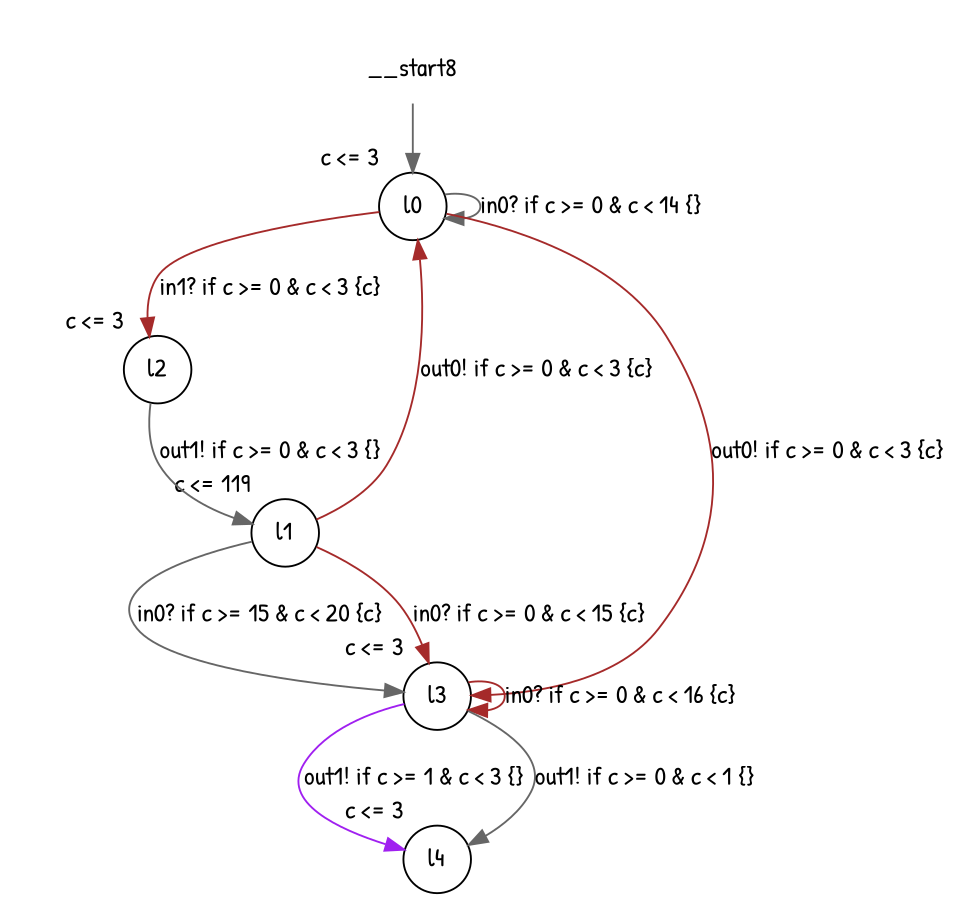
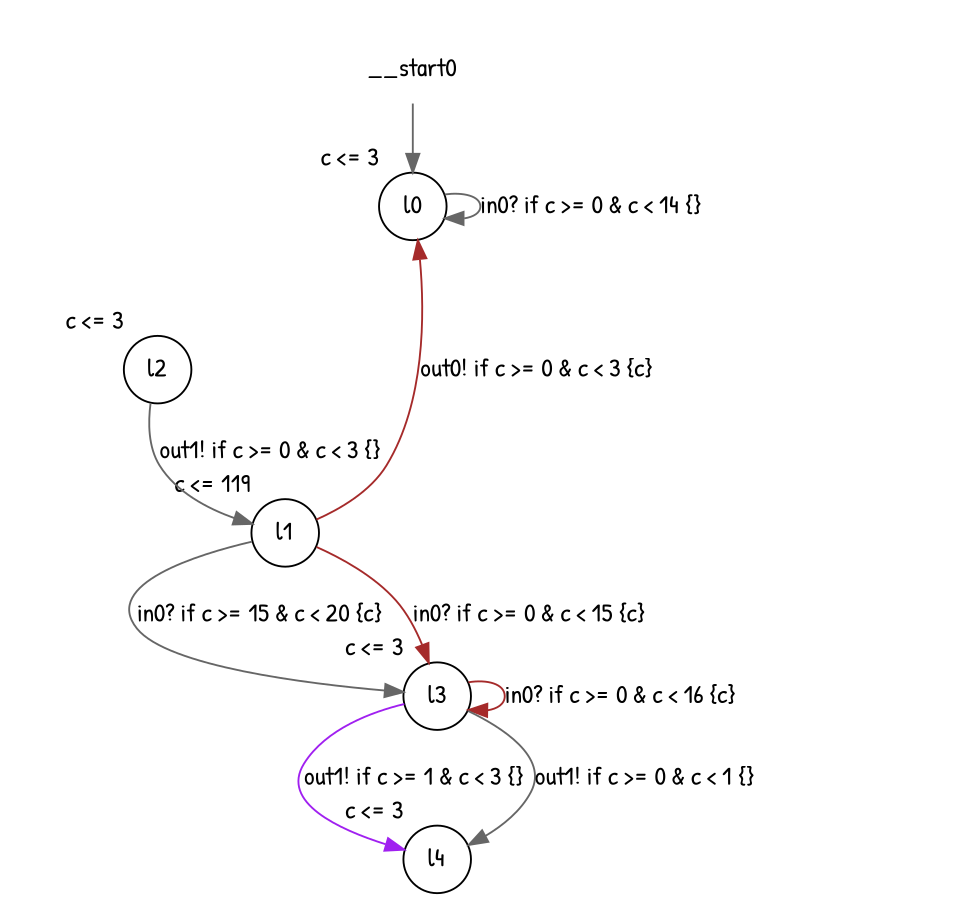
(413, 69) -> (413, 69)
(243, 236) -> none
(710, 448) -> none
